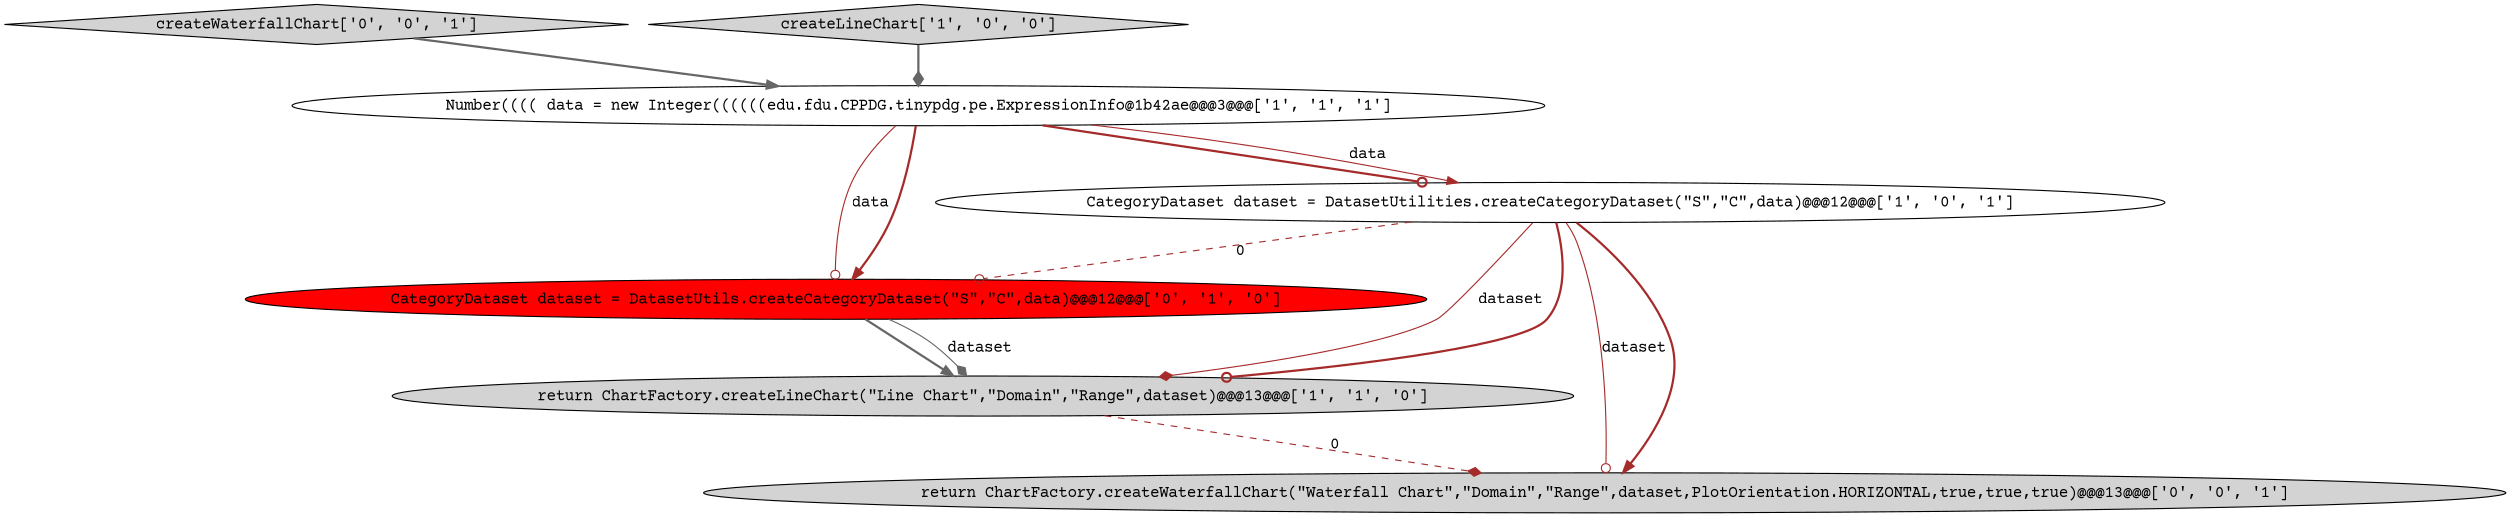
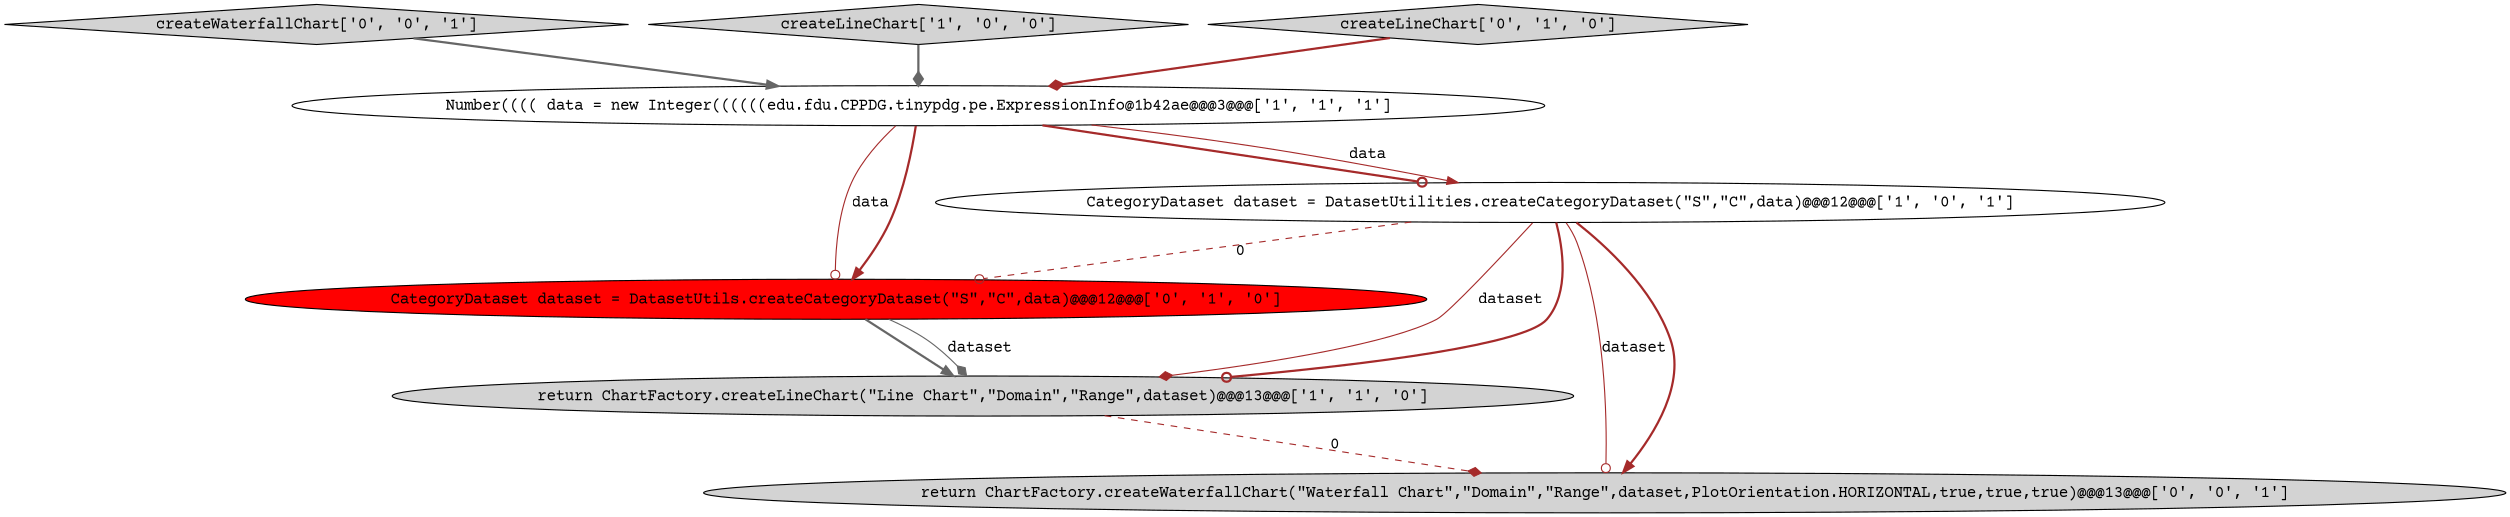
none -> (1478, 24)
